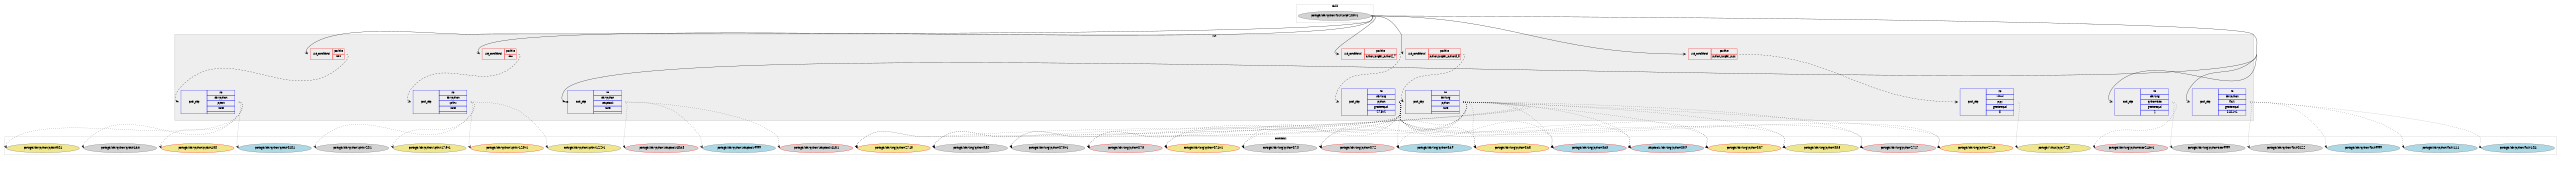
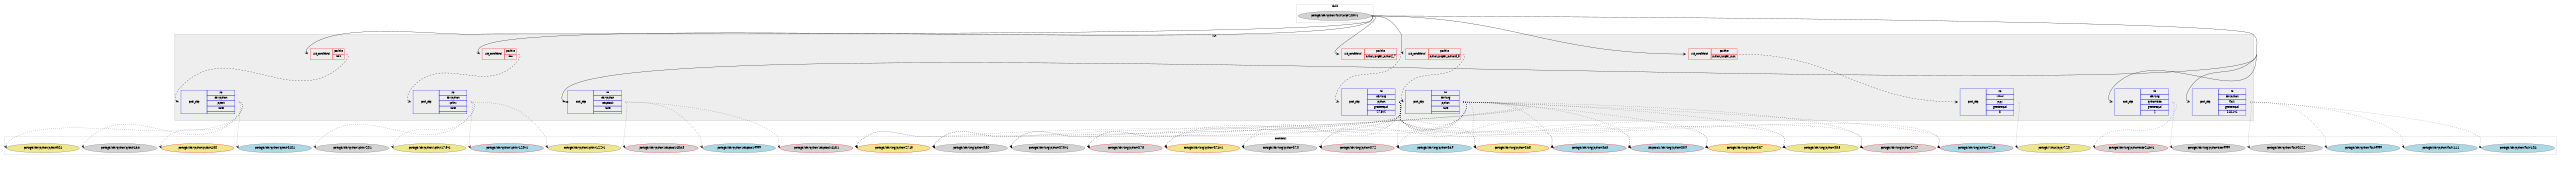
(507, 148) -> (507, 148)
(1977, 148) -> (1977, 148)
